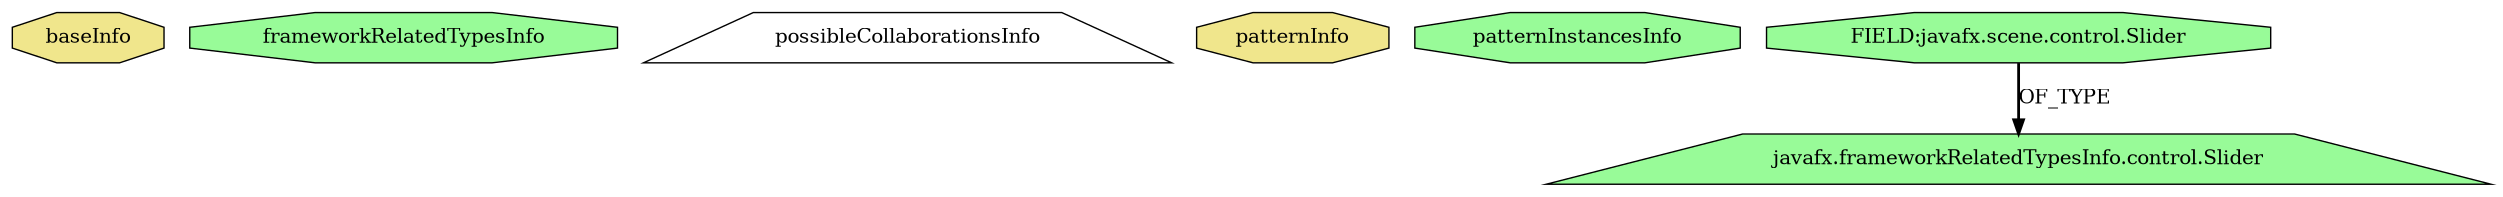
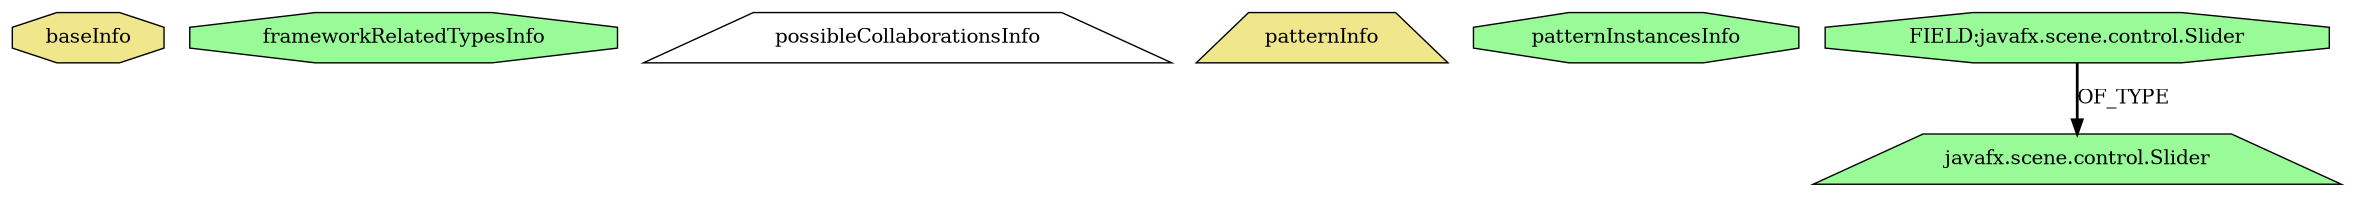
(1293, 38) -> (1322, 38)
(2019, 159) -> (2077, 159)
